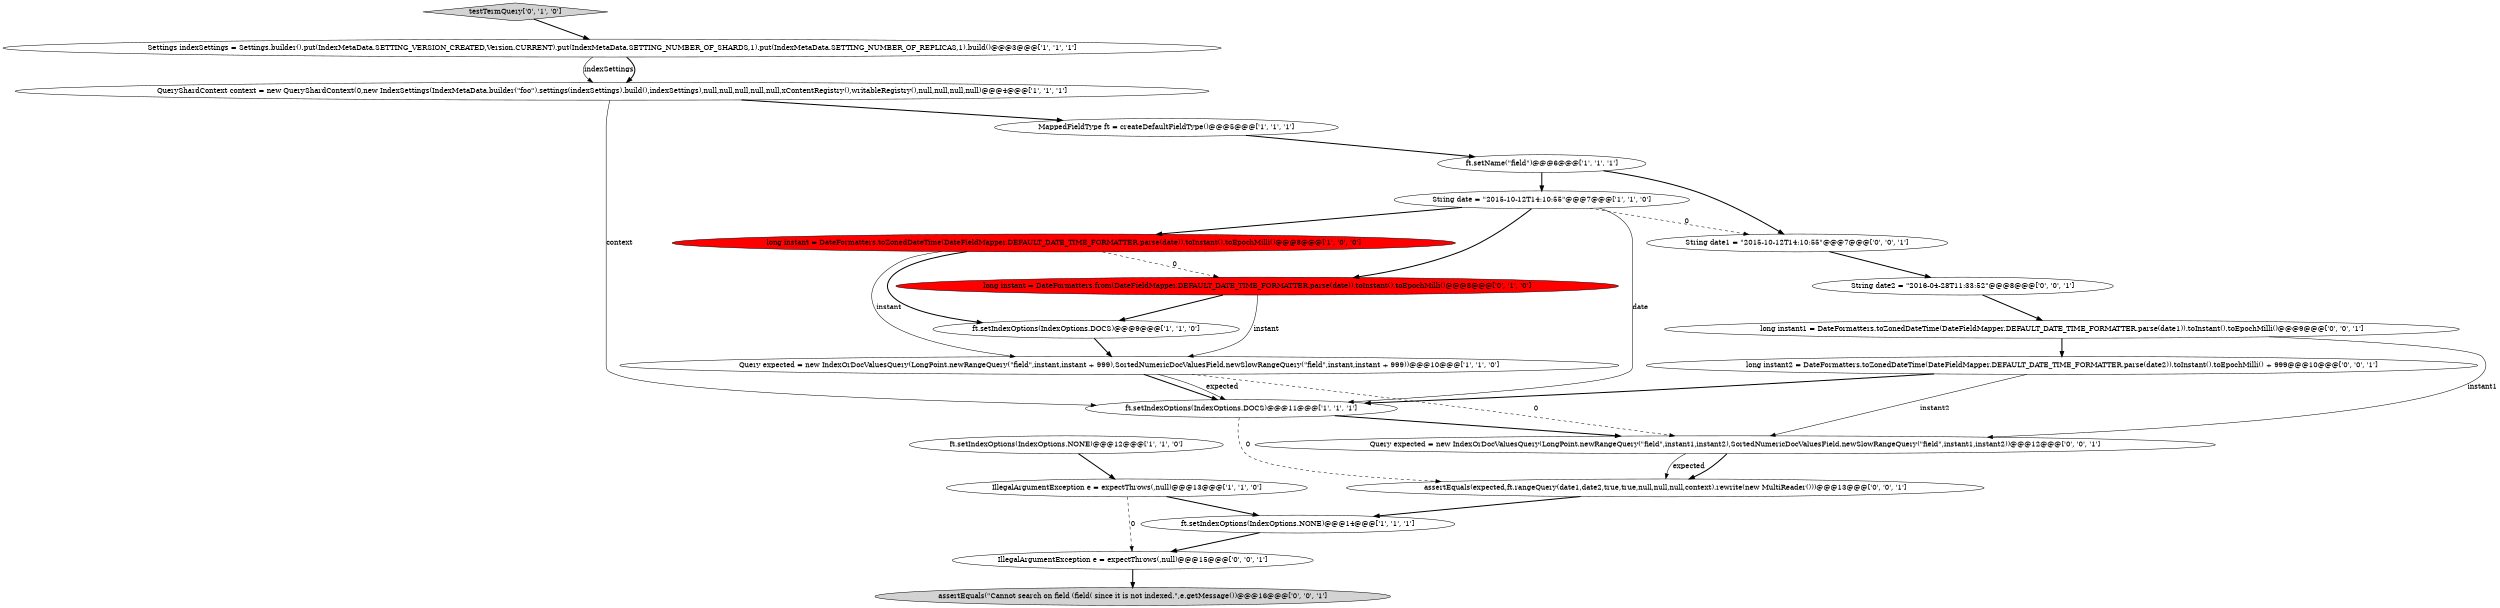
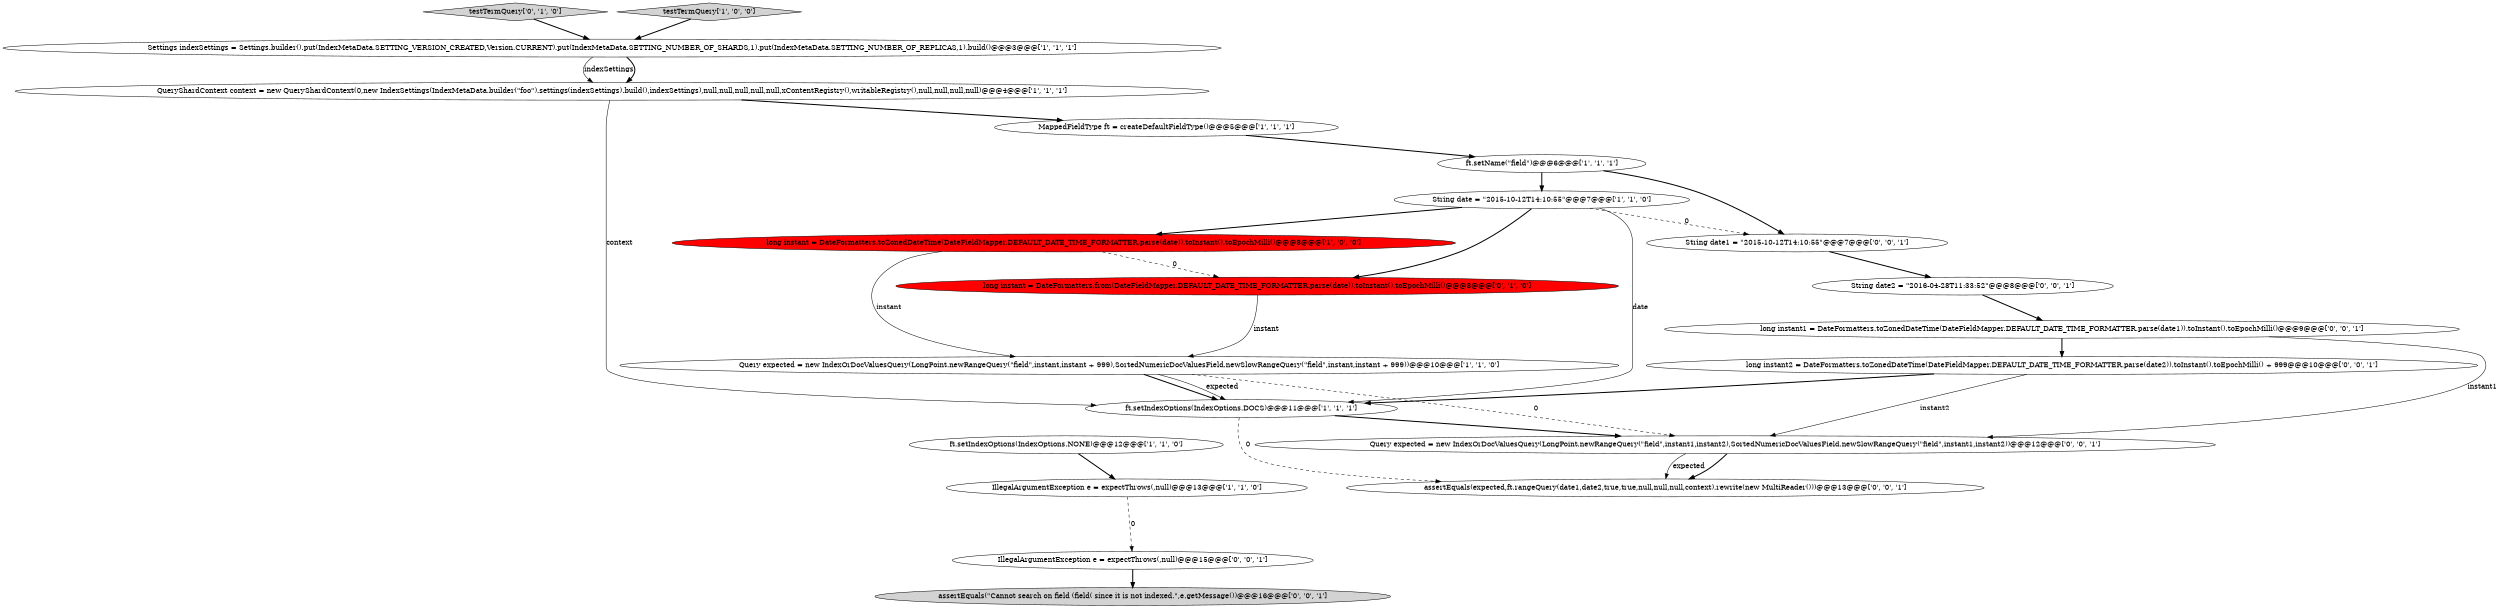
none -> (709, 12)
(1086, 329) -> none
(1298, 524) -> none
